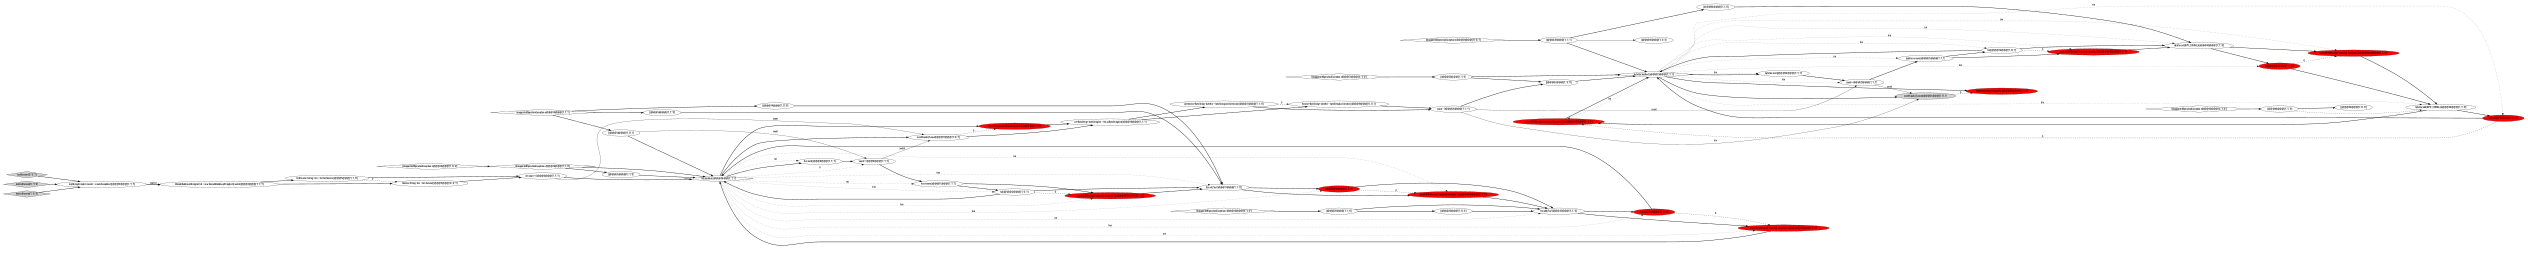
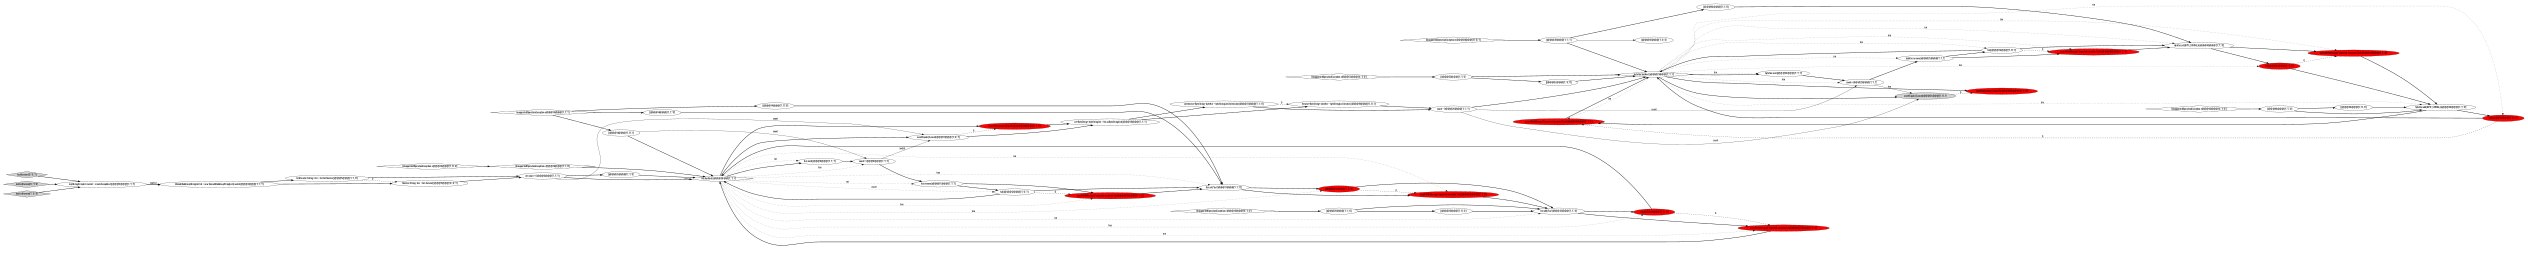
(1890, 87) -> (1890, 87)
(1500, 93) -> (1558, 96)
none -> (2388, 107)
(2357, 114) -> (2357, 114)
(1716, 141) -> (1716, 141)
(820, 168) -> (820, 168)
(585, 170) -> (584, 175)
(874, 187) -> (874, 187)
